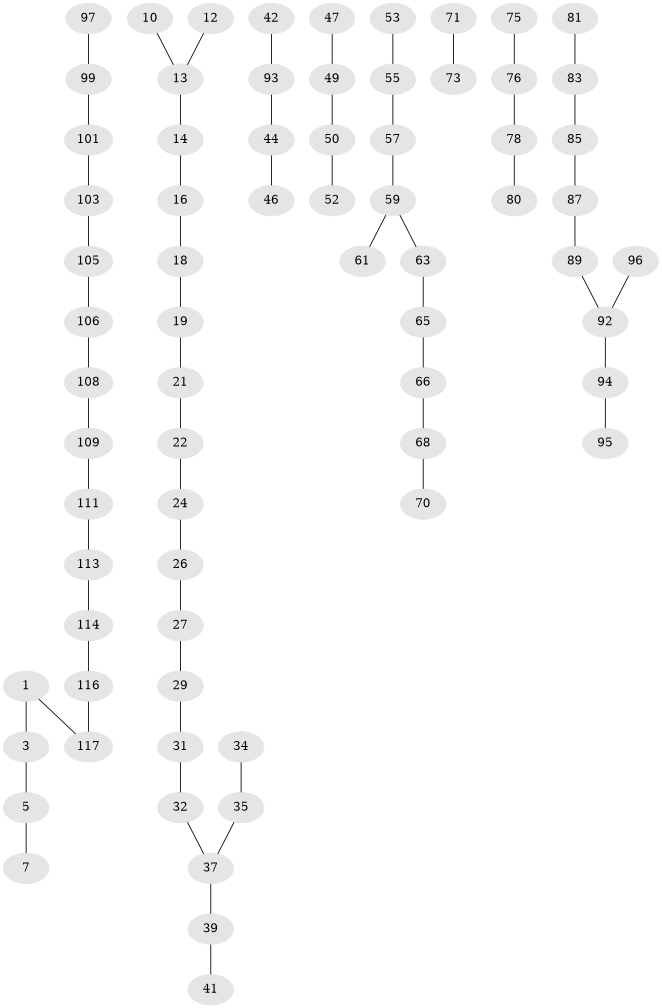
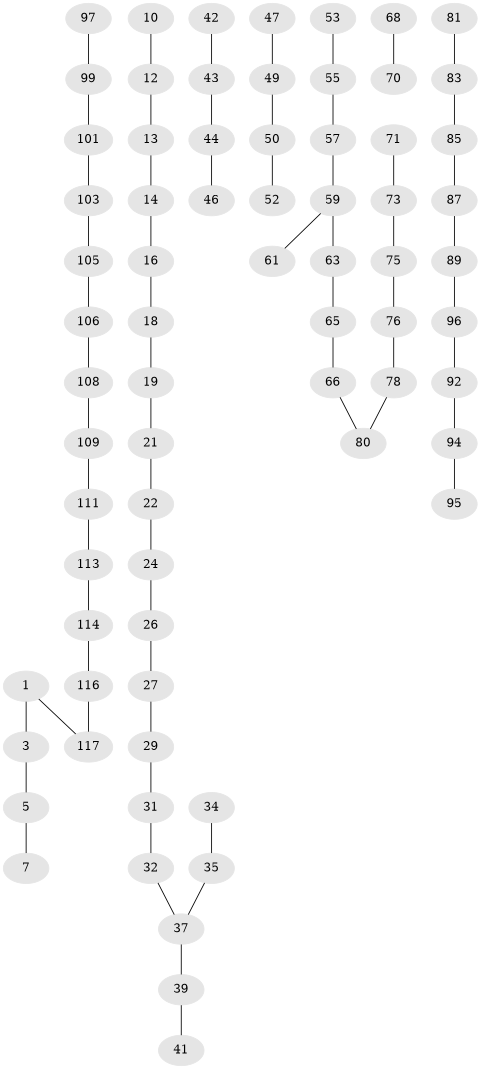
(165, 49) -> (151, 49)
(271, 79) -> (212, 79)
none -> (394, 231)
(590, 292) -> (454, 292)
(423, 413) -> (348, 413)
